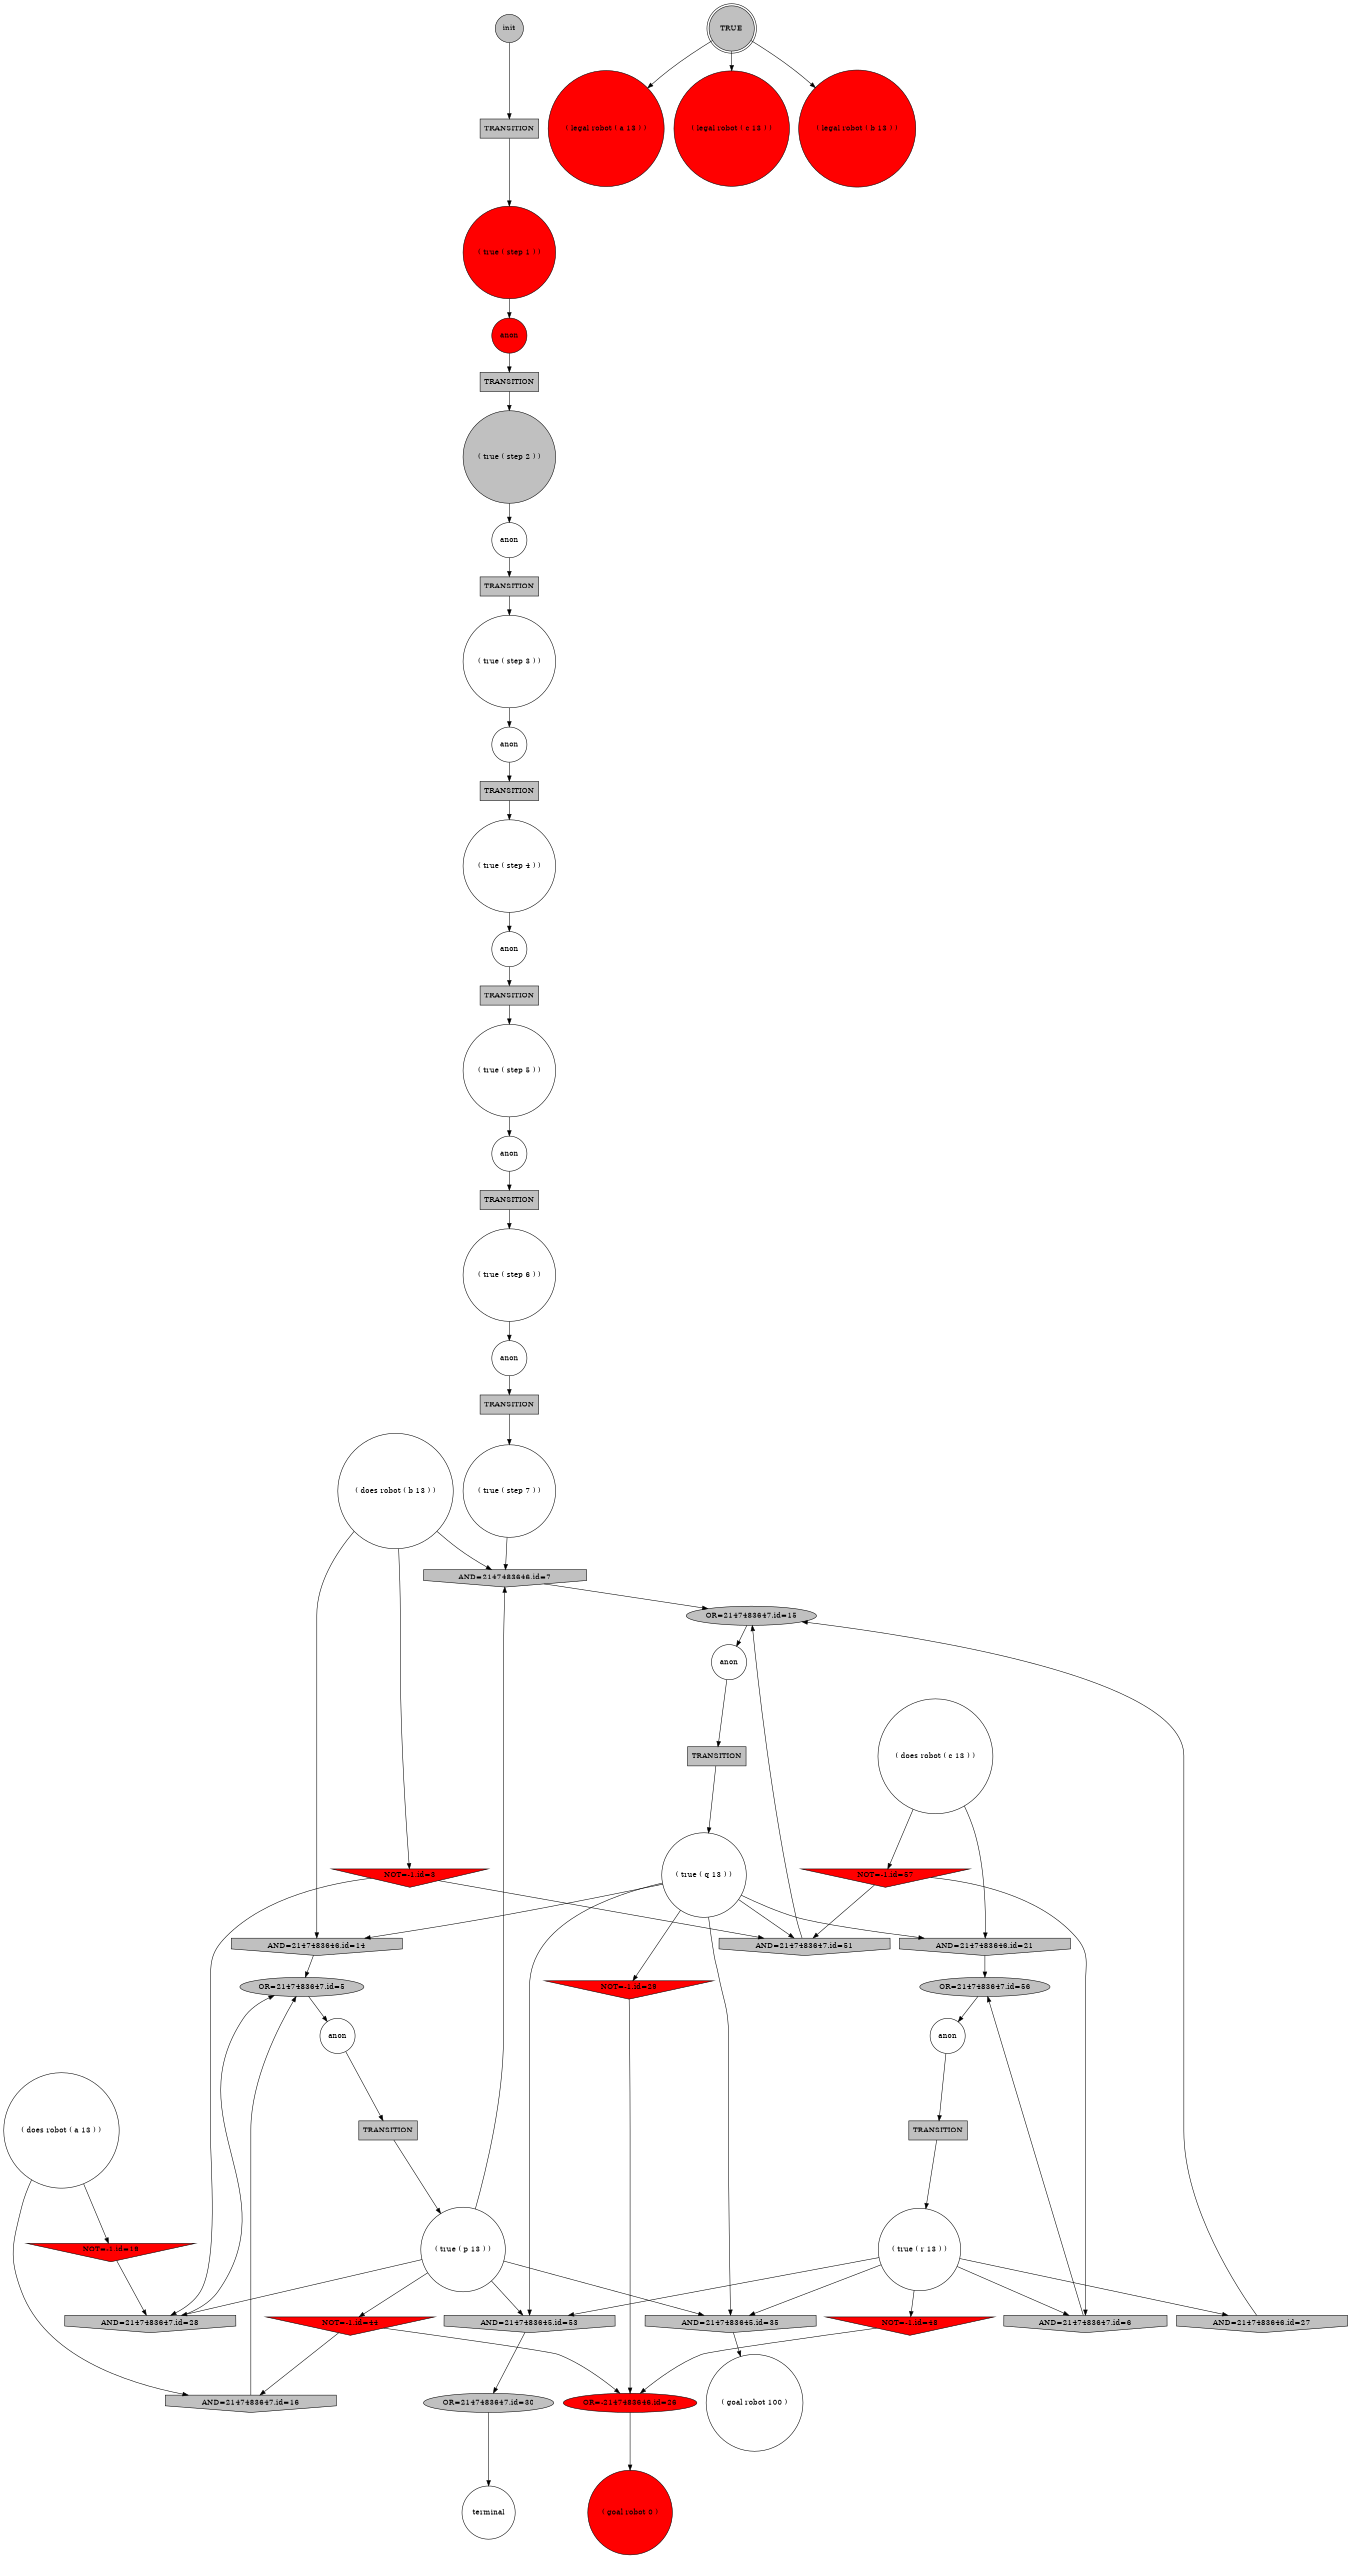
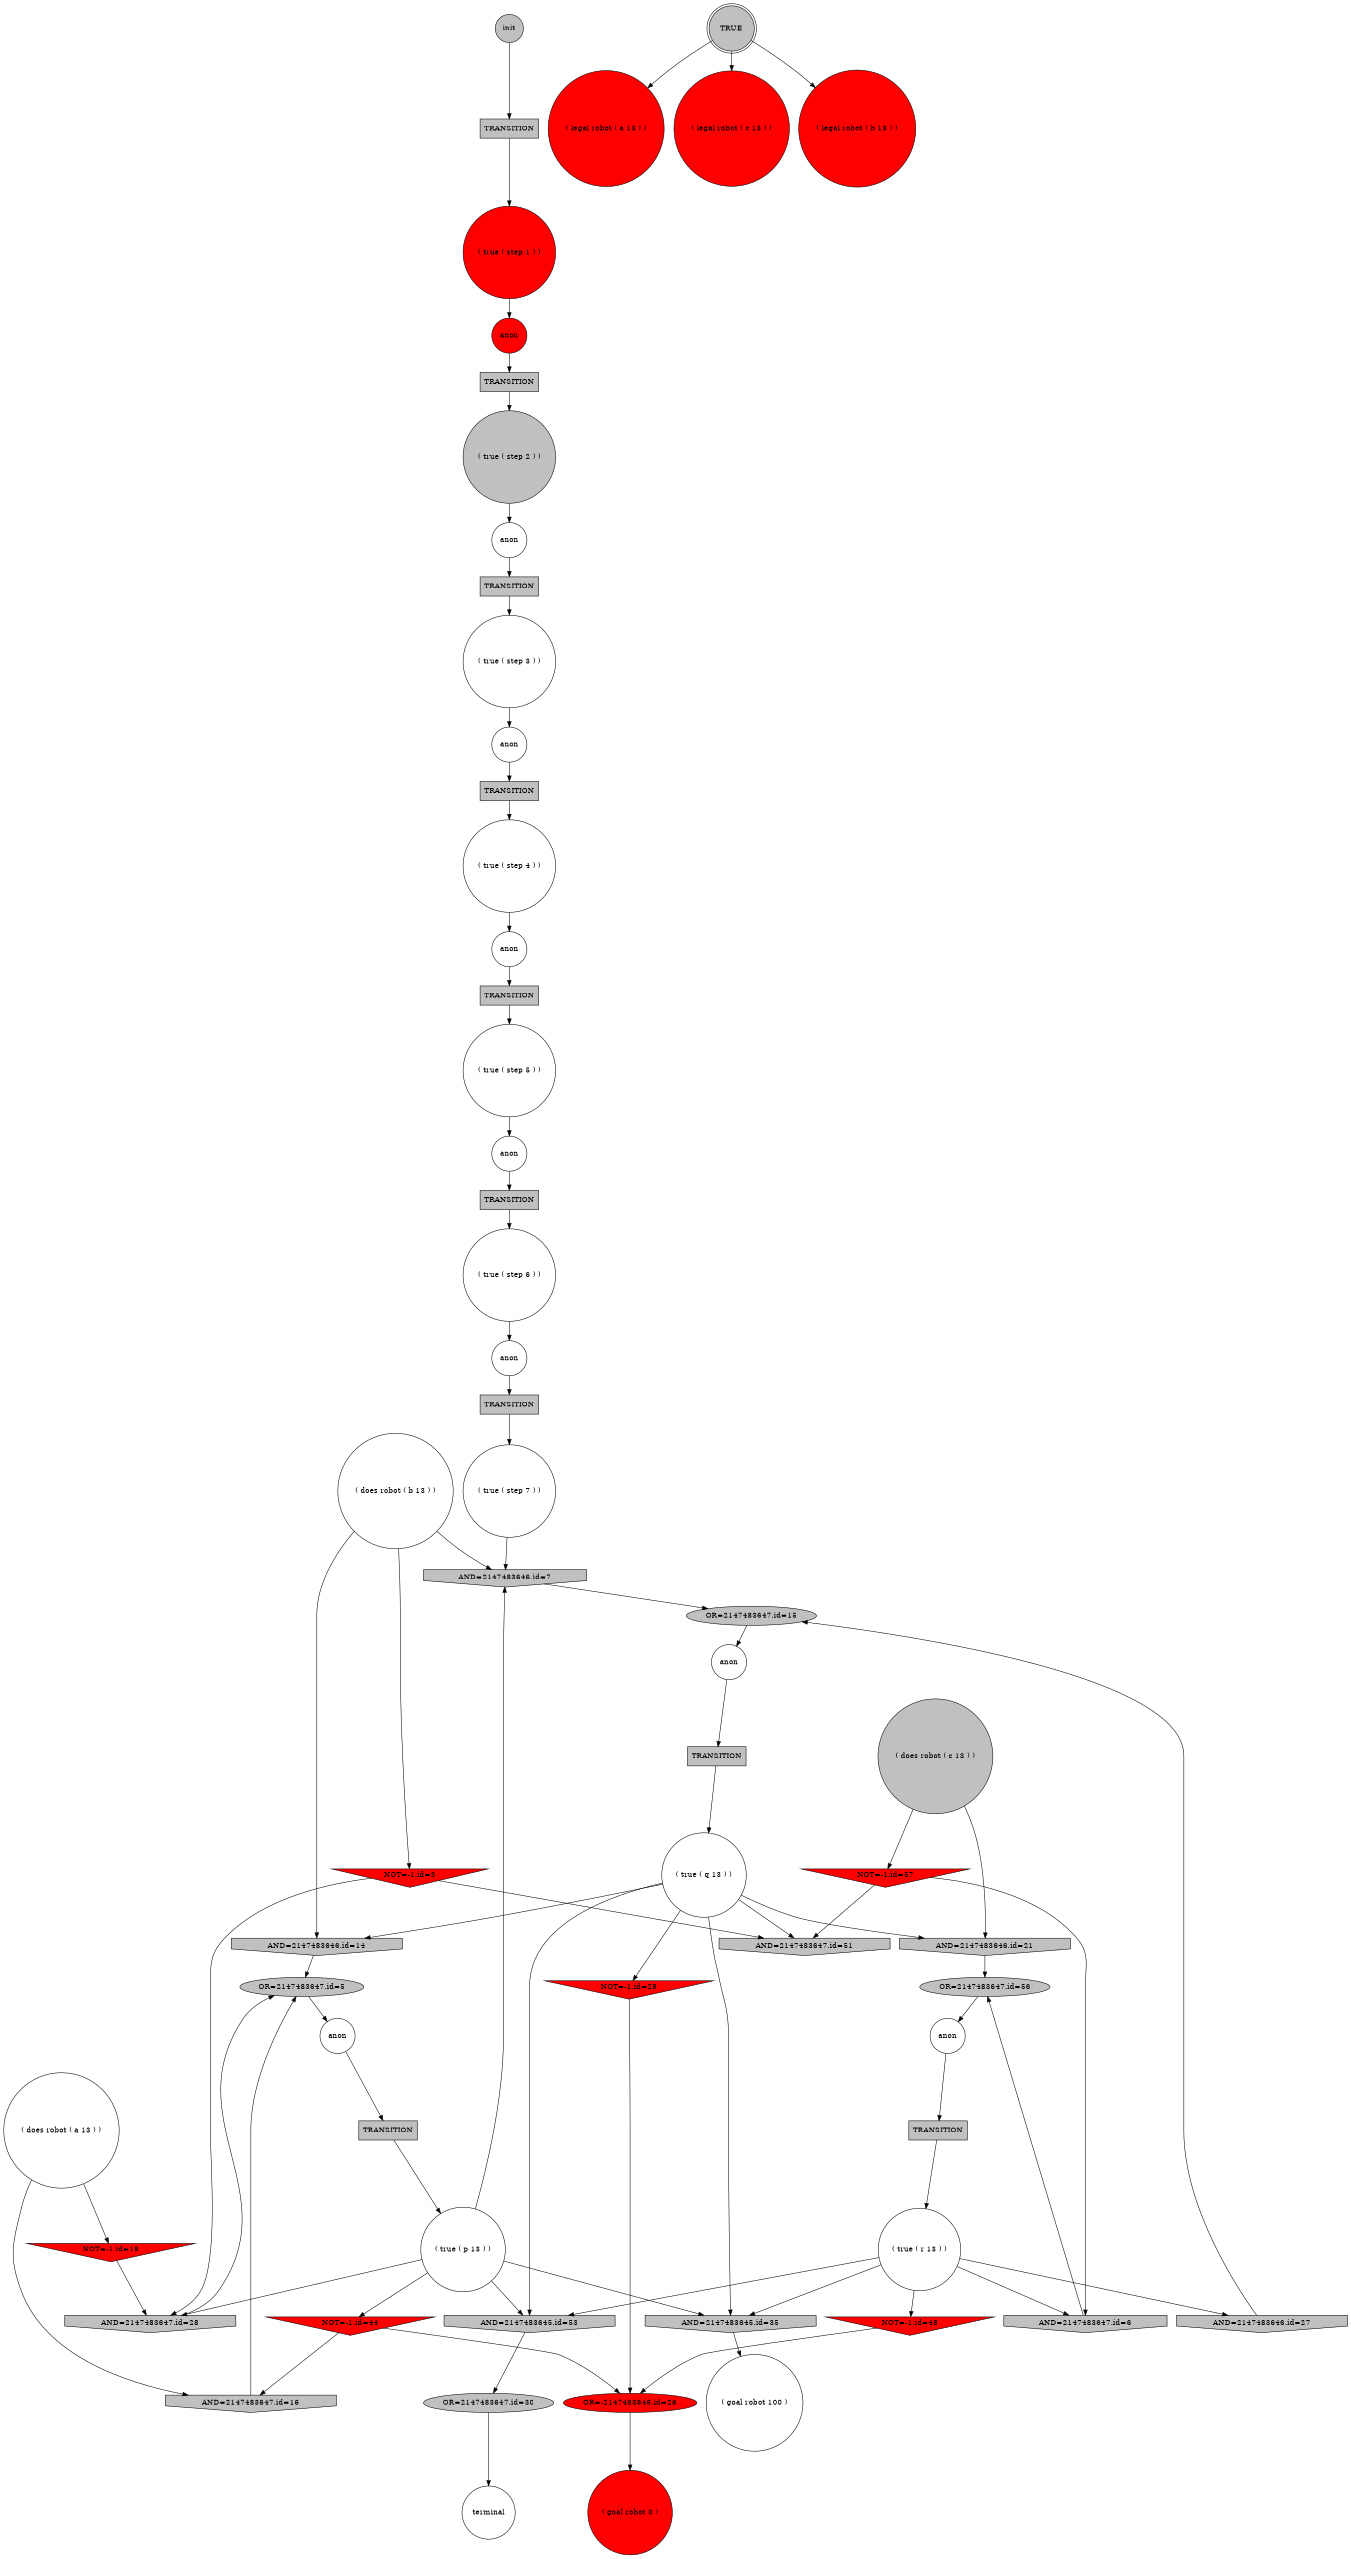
(935, 1756) -> (935, 1756)
(772, 1785) -> none
